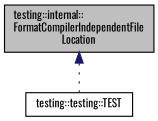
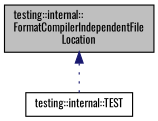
(79, 104) -> (79, 104)
